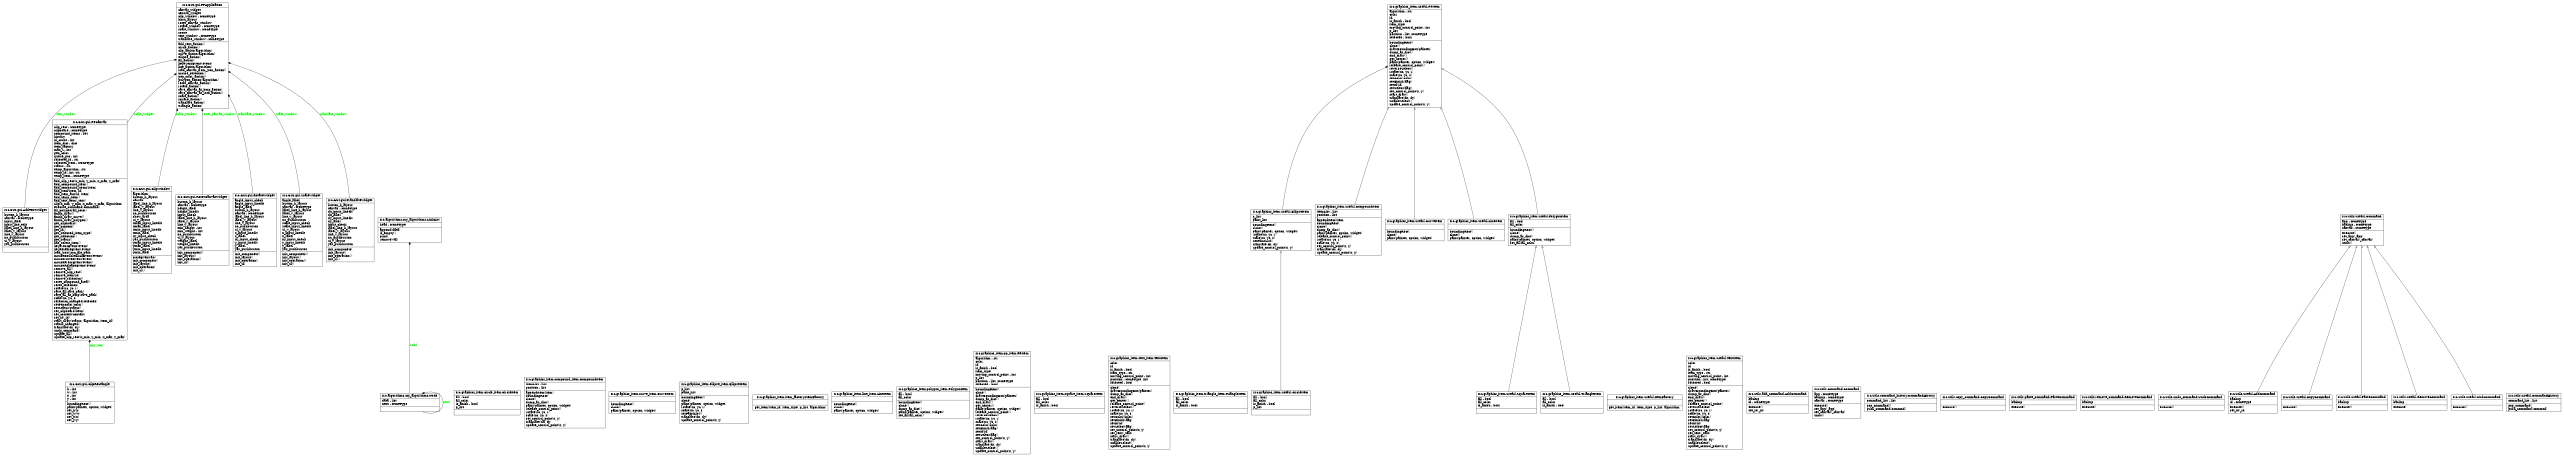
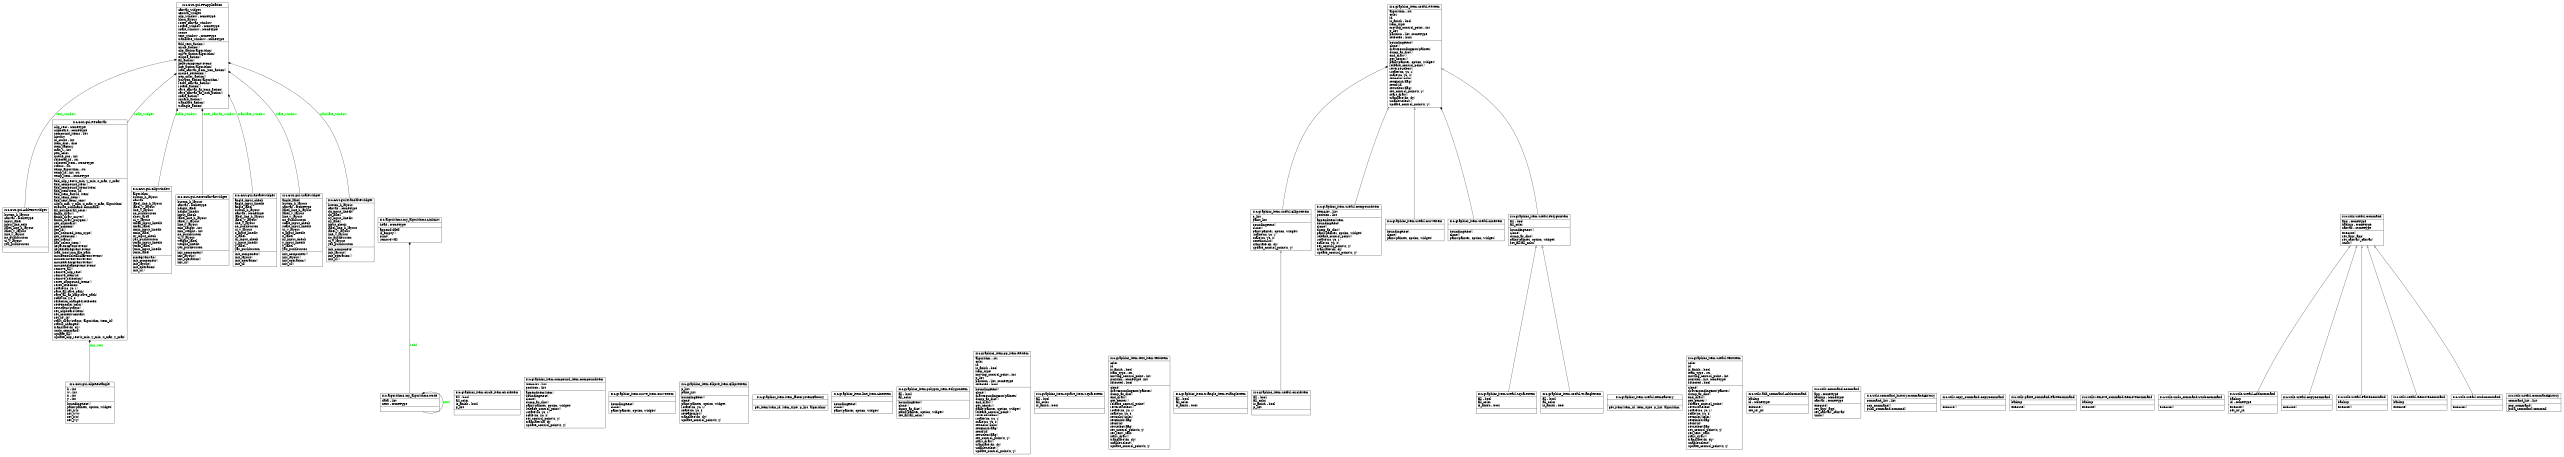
(1460, 163) -> (1460, 163)
(72, 282) -> (73, 282)
